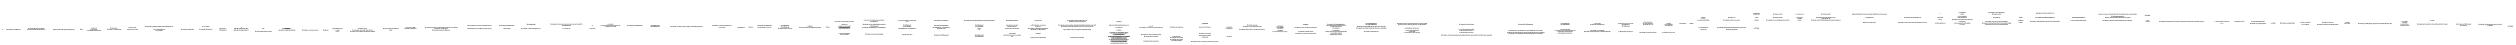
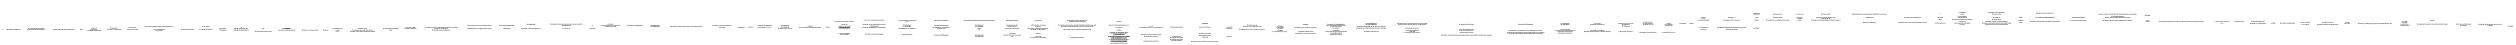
none -> (1997, 20)
(874, 22) -> none
none -> (1038, 36)
